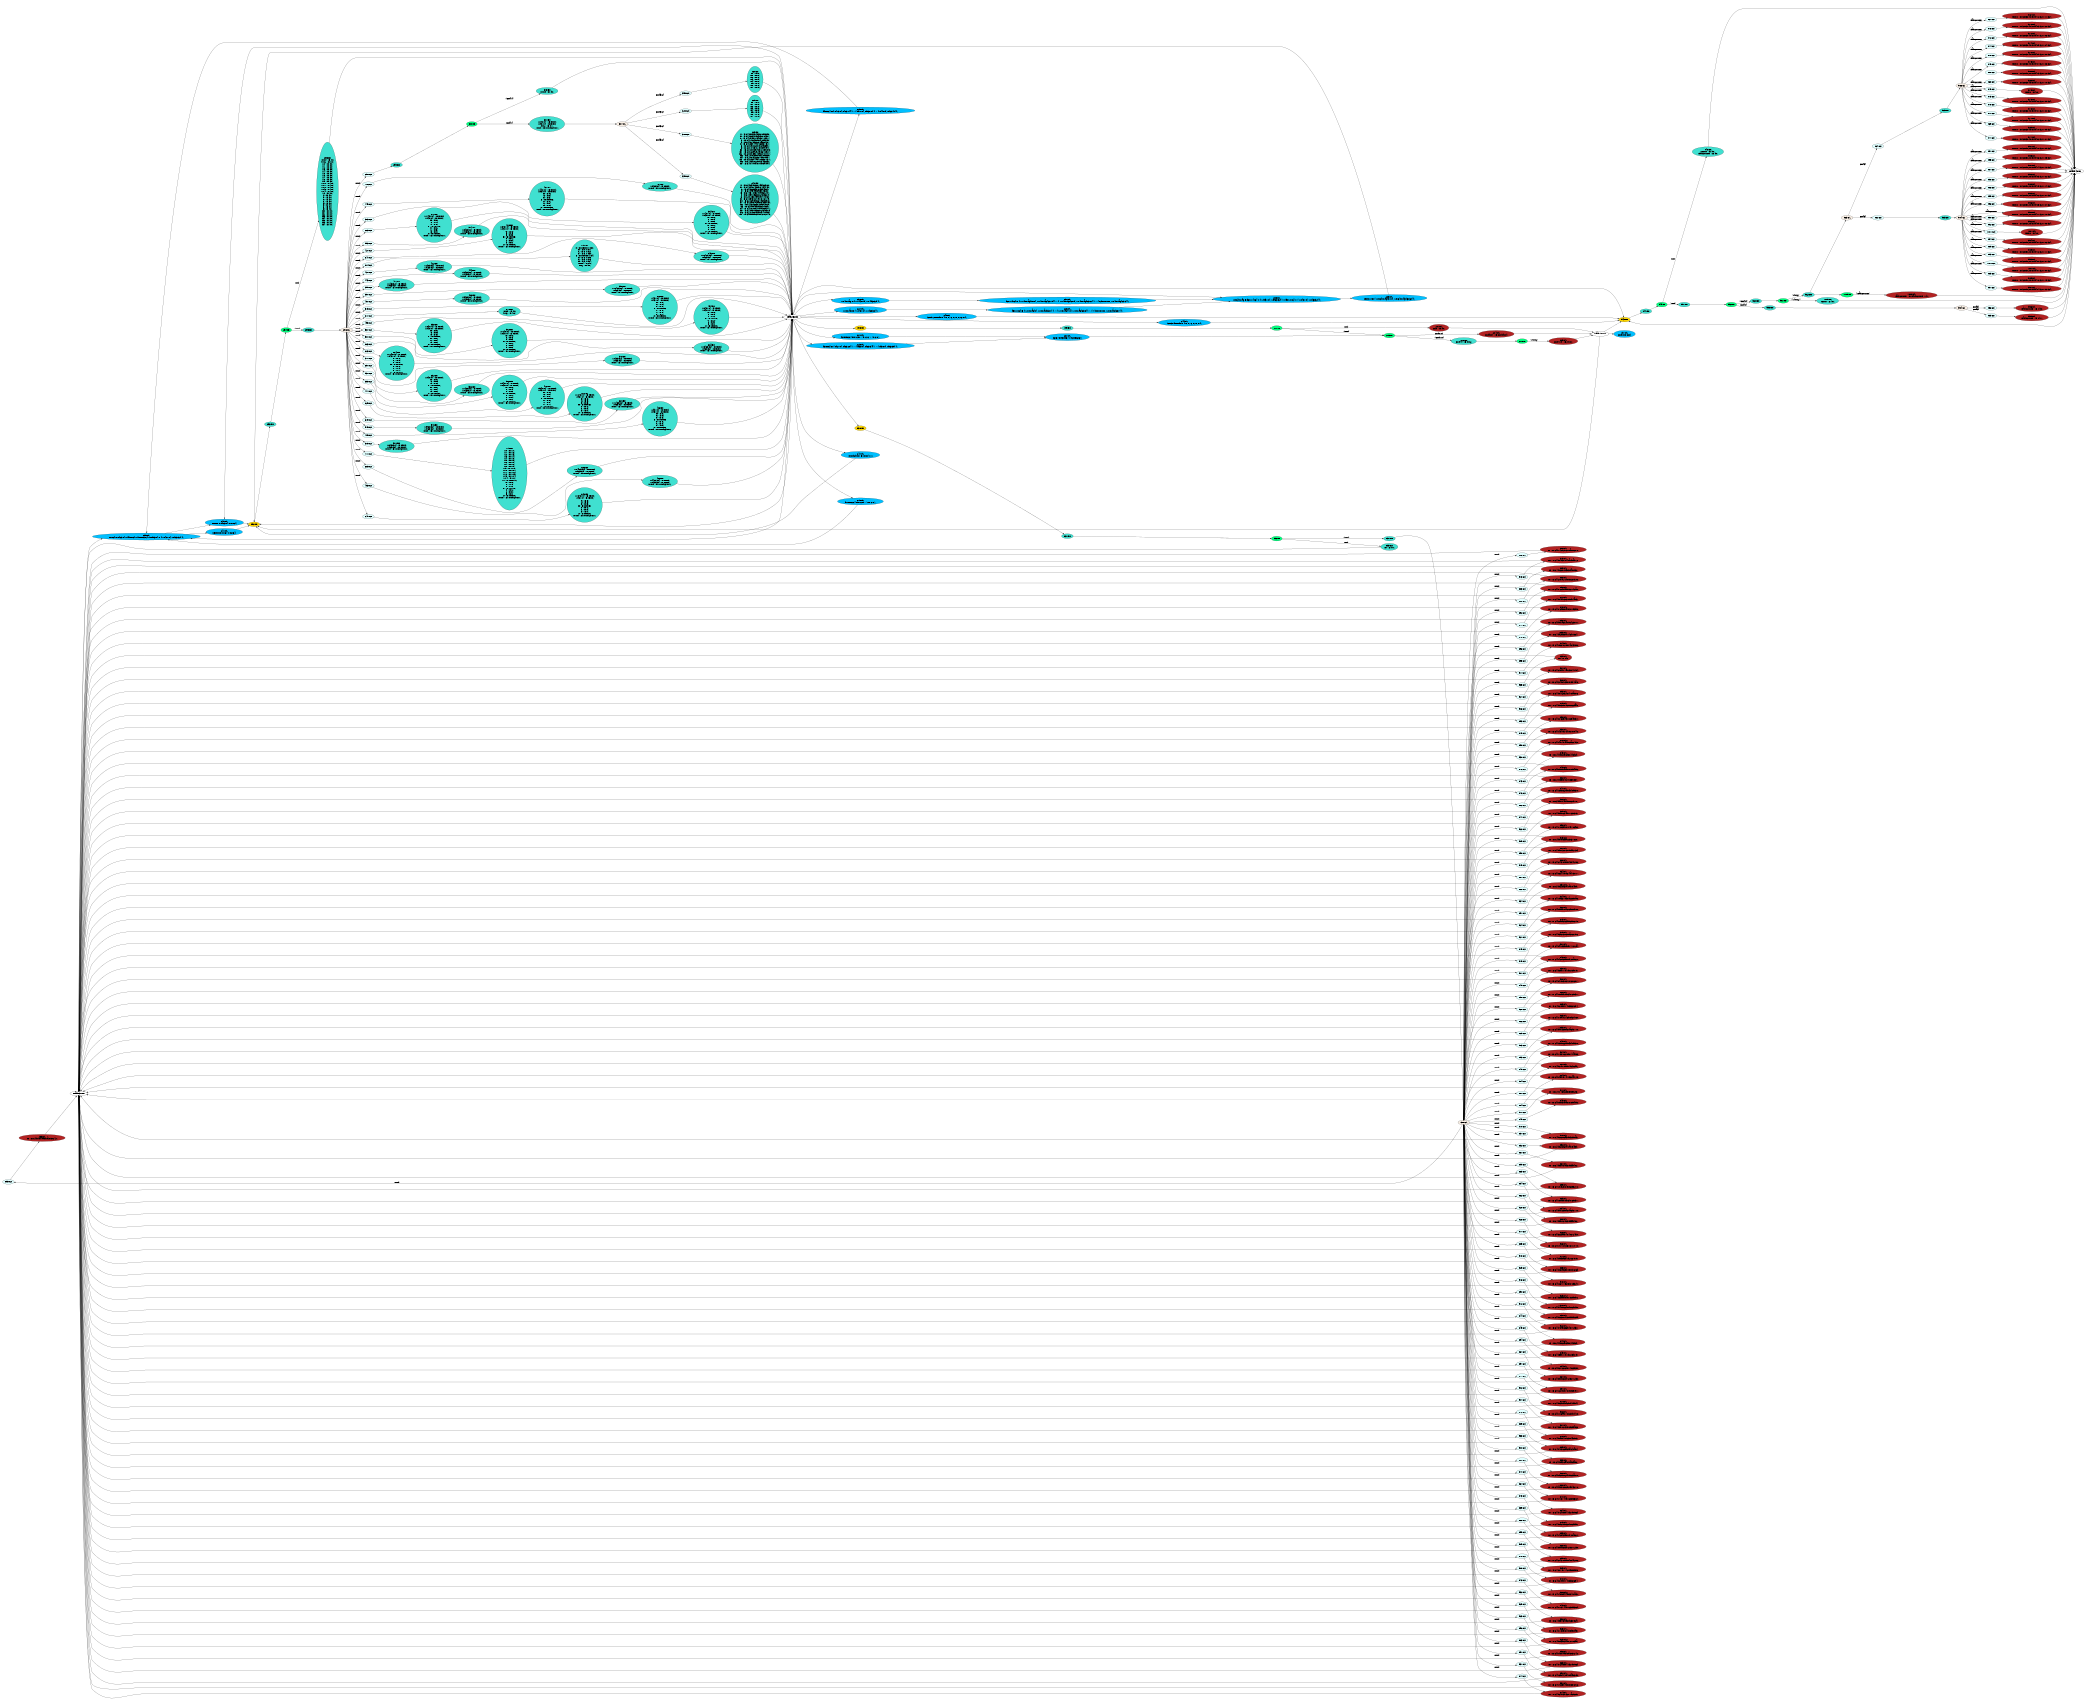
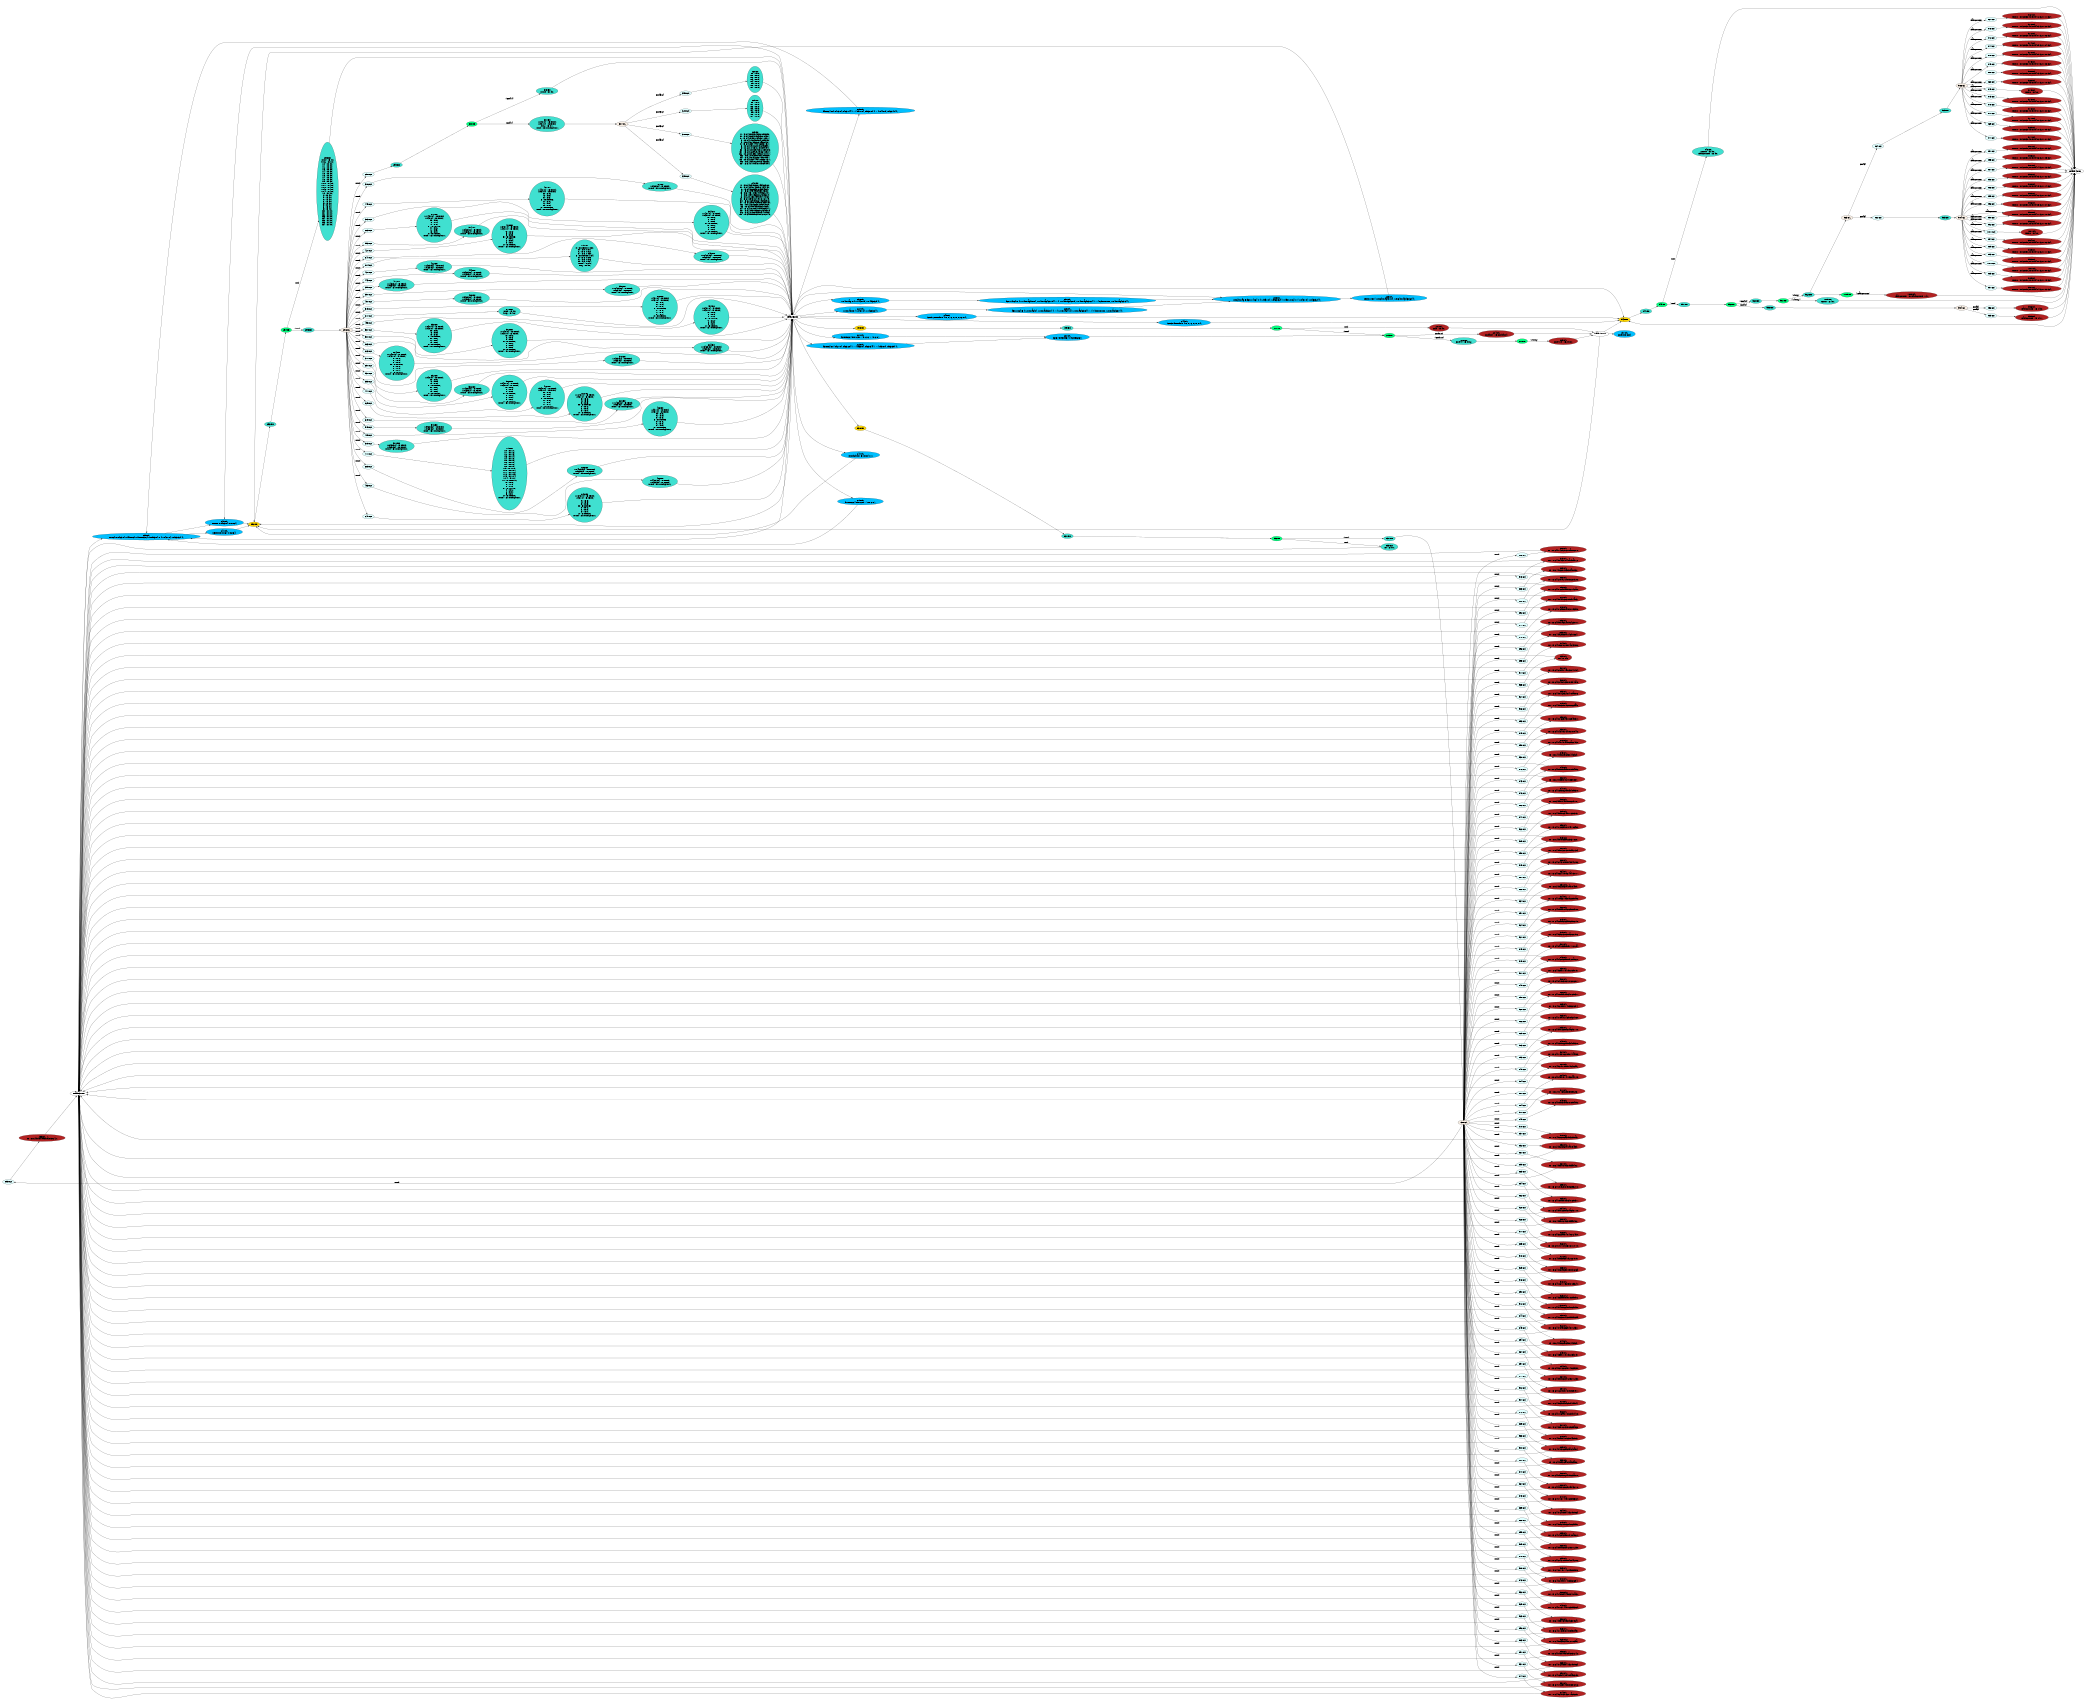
(368, 184) -> (368, 184)
